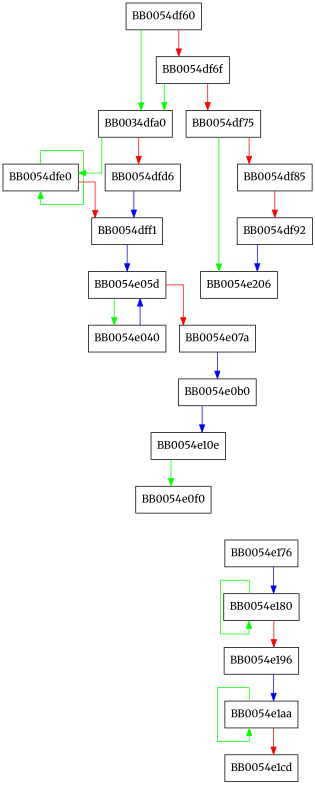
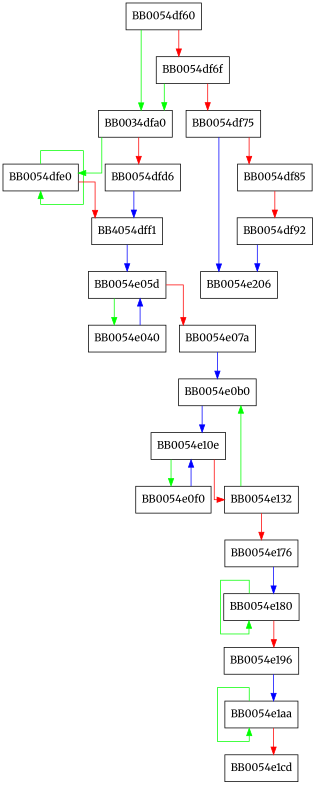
(219, 201) -> (219, 201)
(127, 231) -> (127, 231)
none -> (191, 477)
none -> (261, 500)
